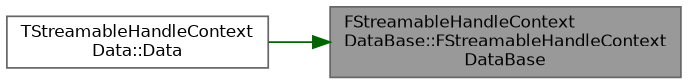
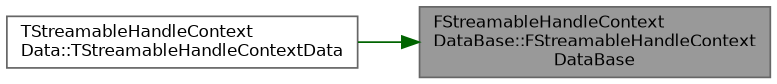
(138, 42) -> (182, 42)
